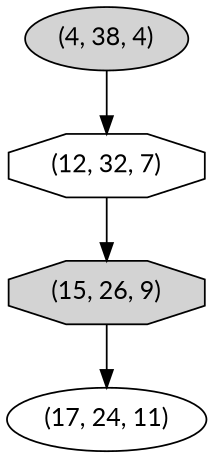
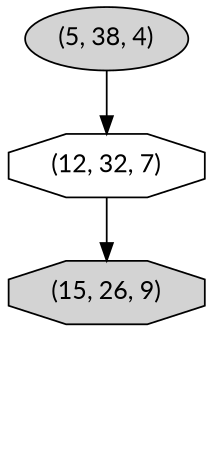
(107, 39) -> (107, 39)
(107, 419) -> none
